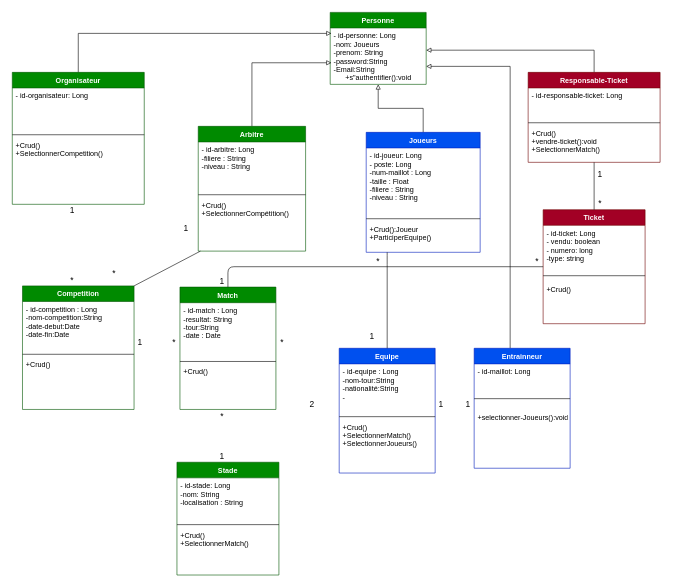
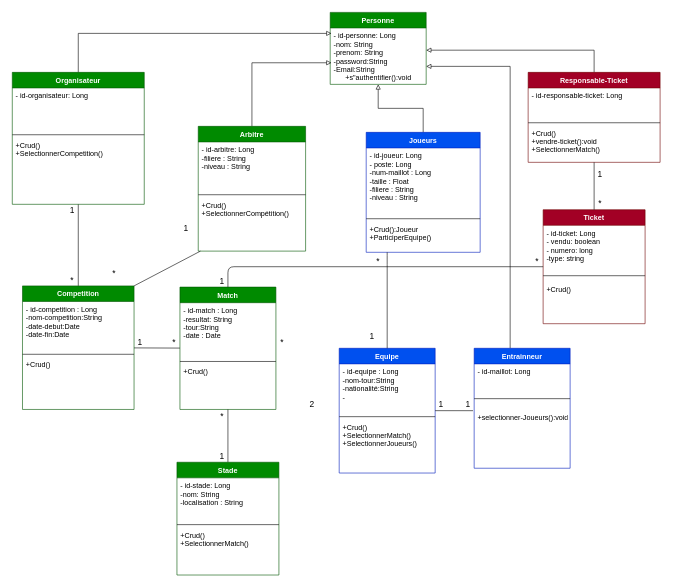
(368, 36) -> (368, 36)
none -> (78, 247)
none -> (158, 348)
none -> (455, 411)
none -> (228, 437)
